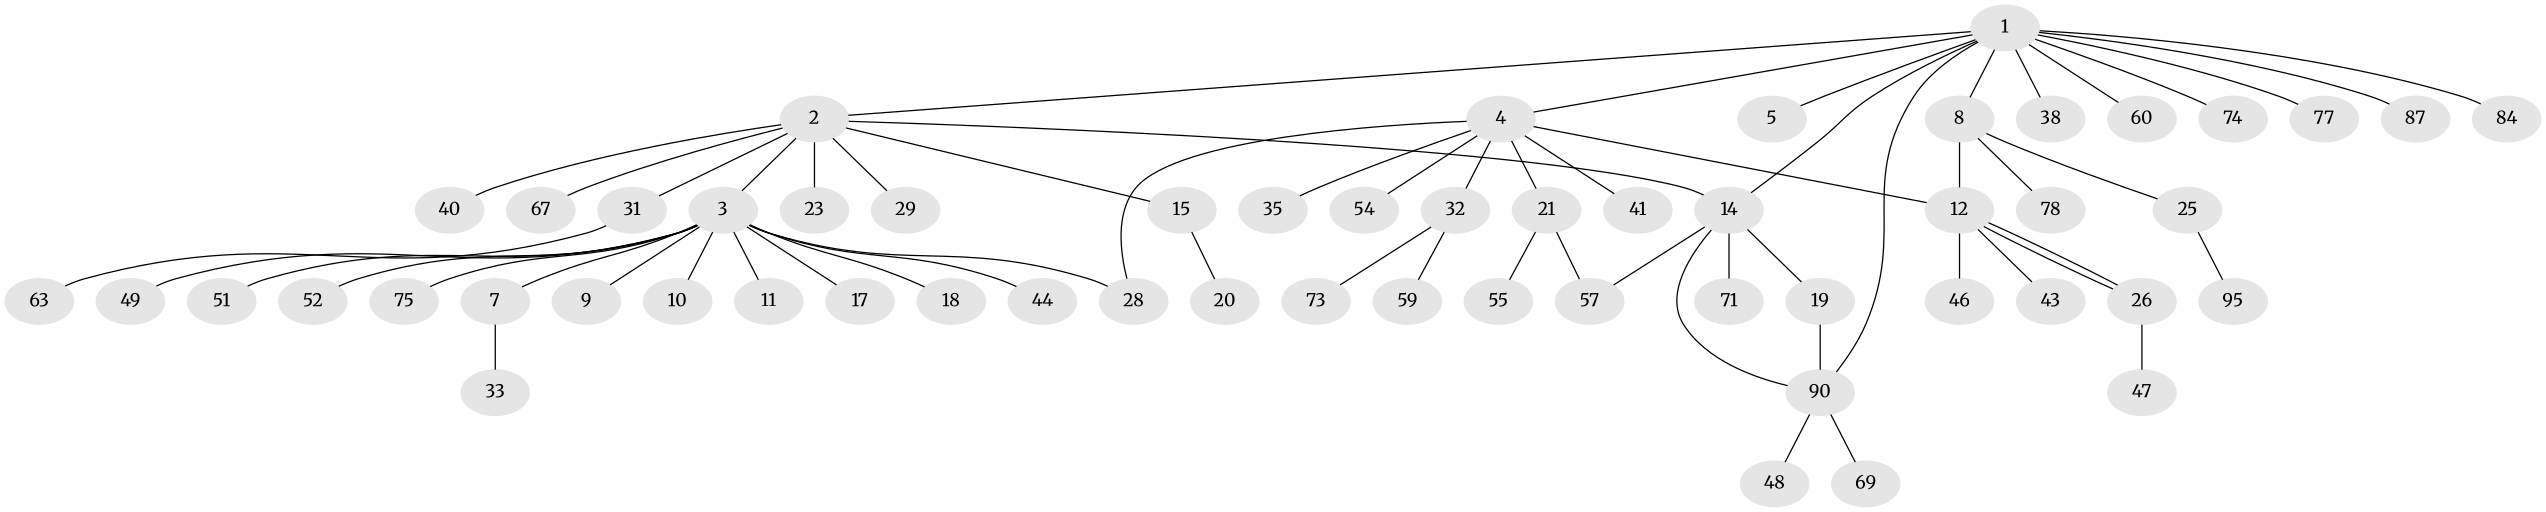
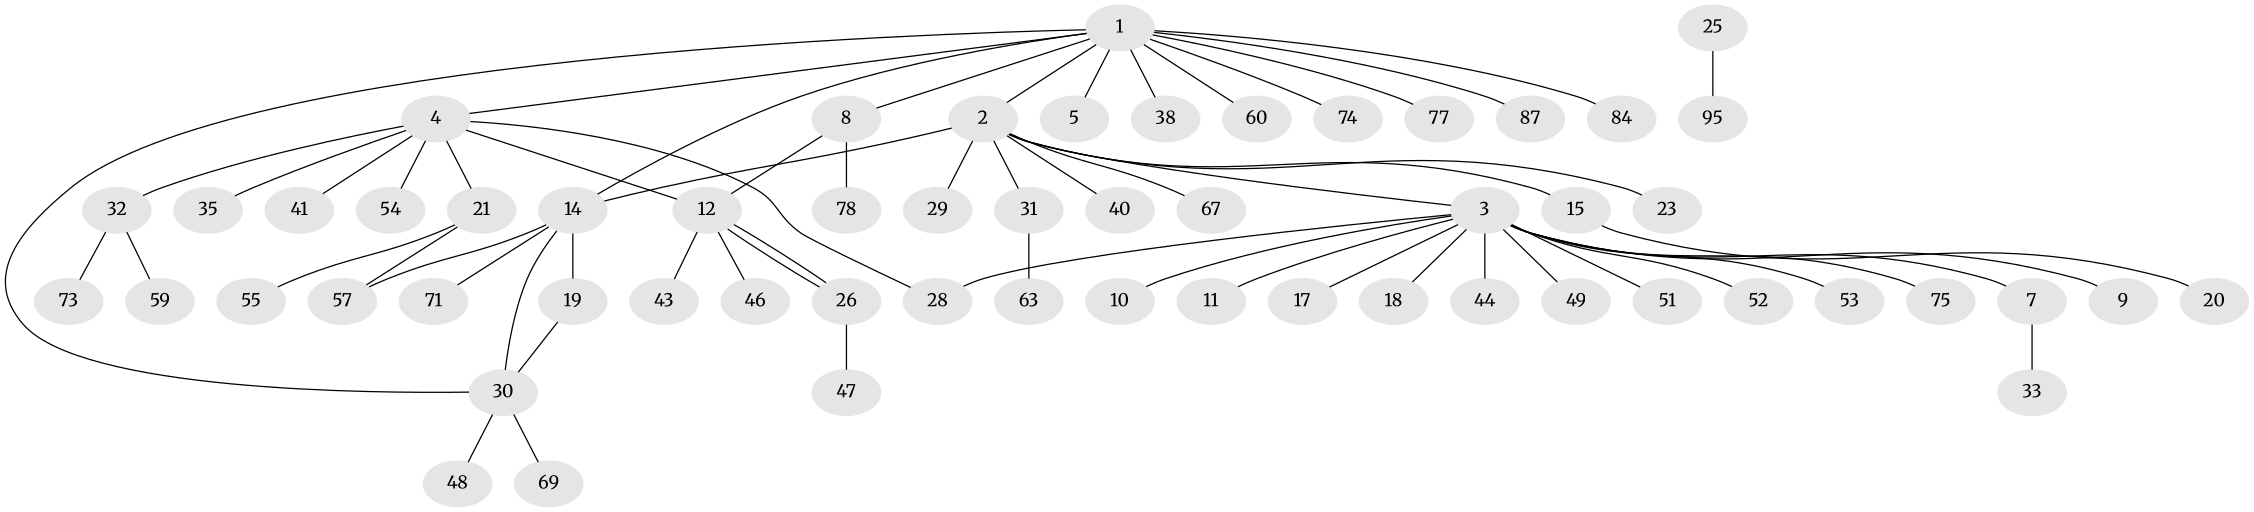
(2071, 168) -> none
none -> (1850, 301)
(1820, 393) -> (503, 393)
